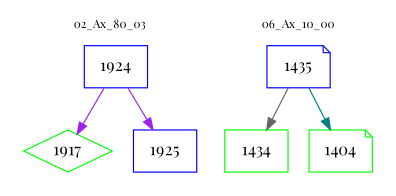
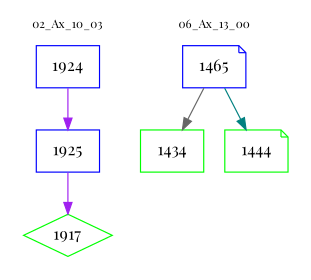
(110, 25) -> (68, 25)
(299, 25) -> (214, 25)
(299, 67) -> (214, 67)
(94, 106) -> (68, 187)
(341, 151) -> (256, 151)
